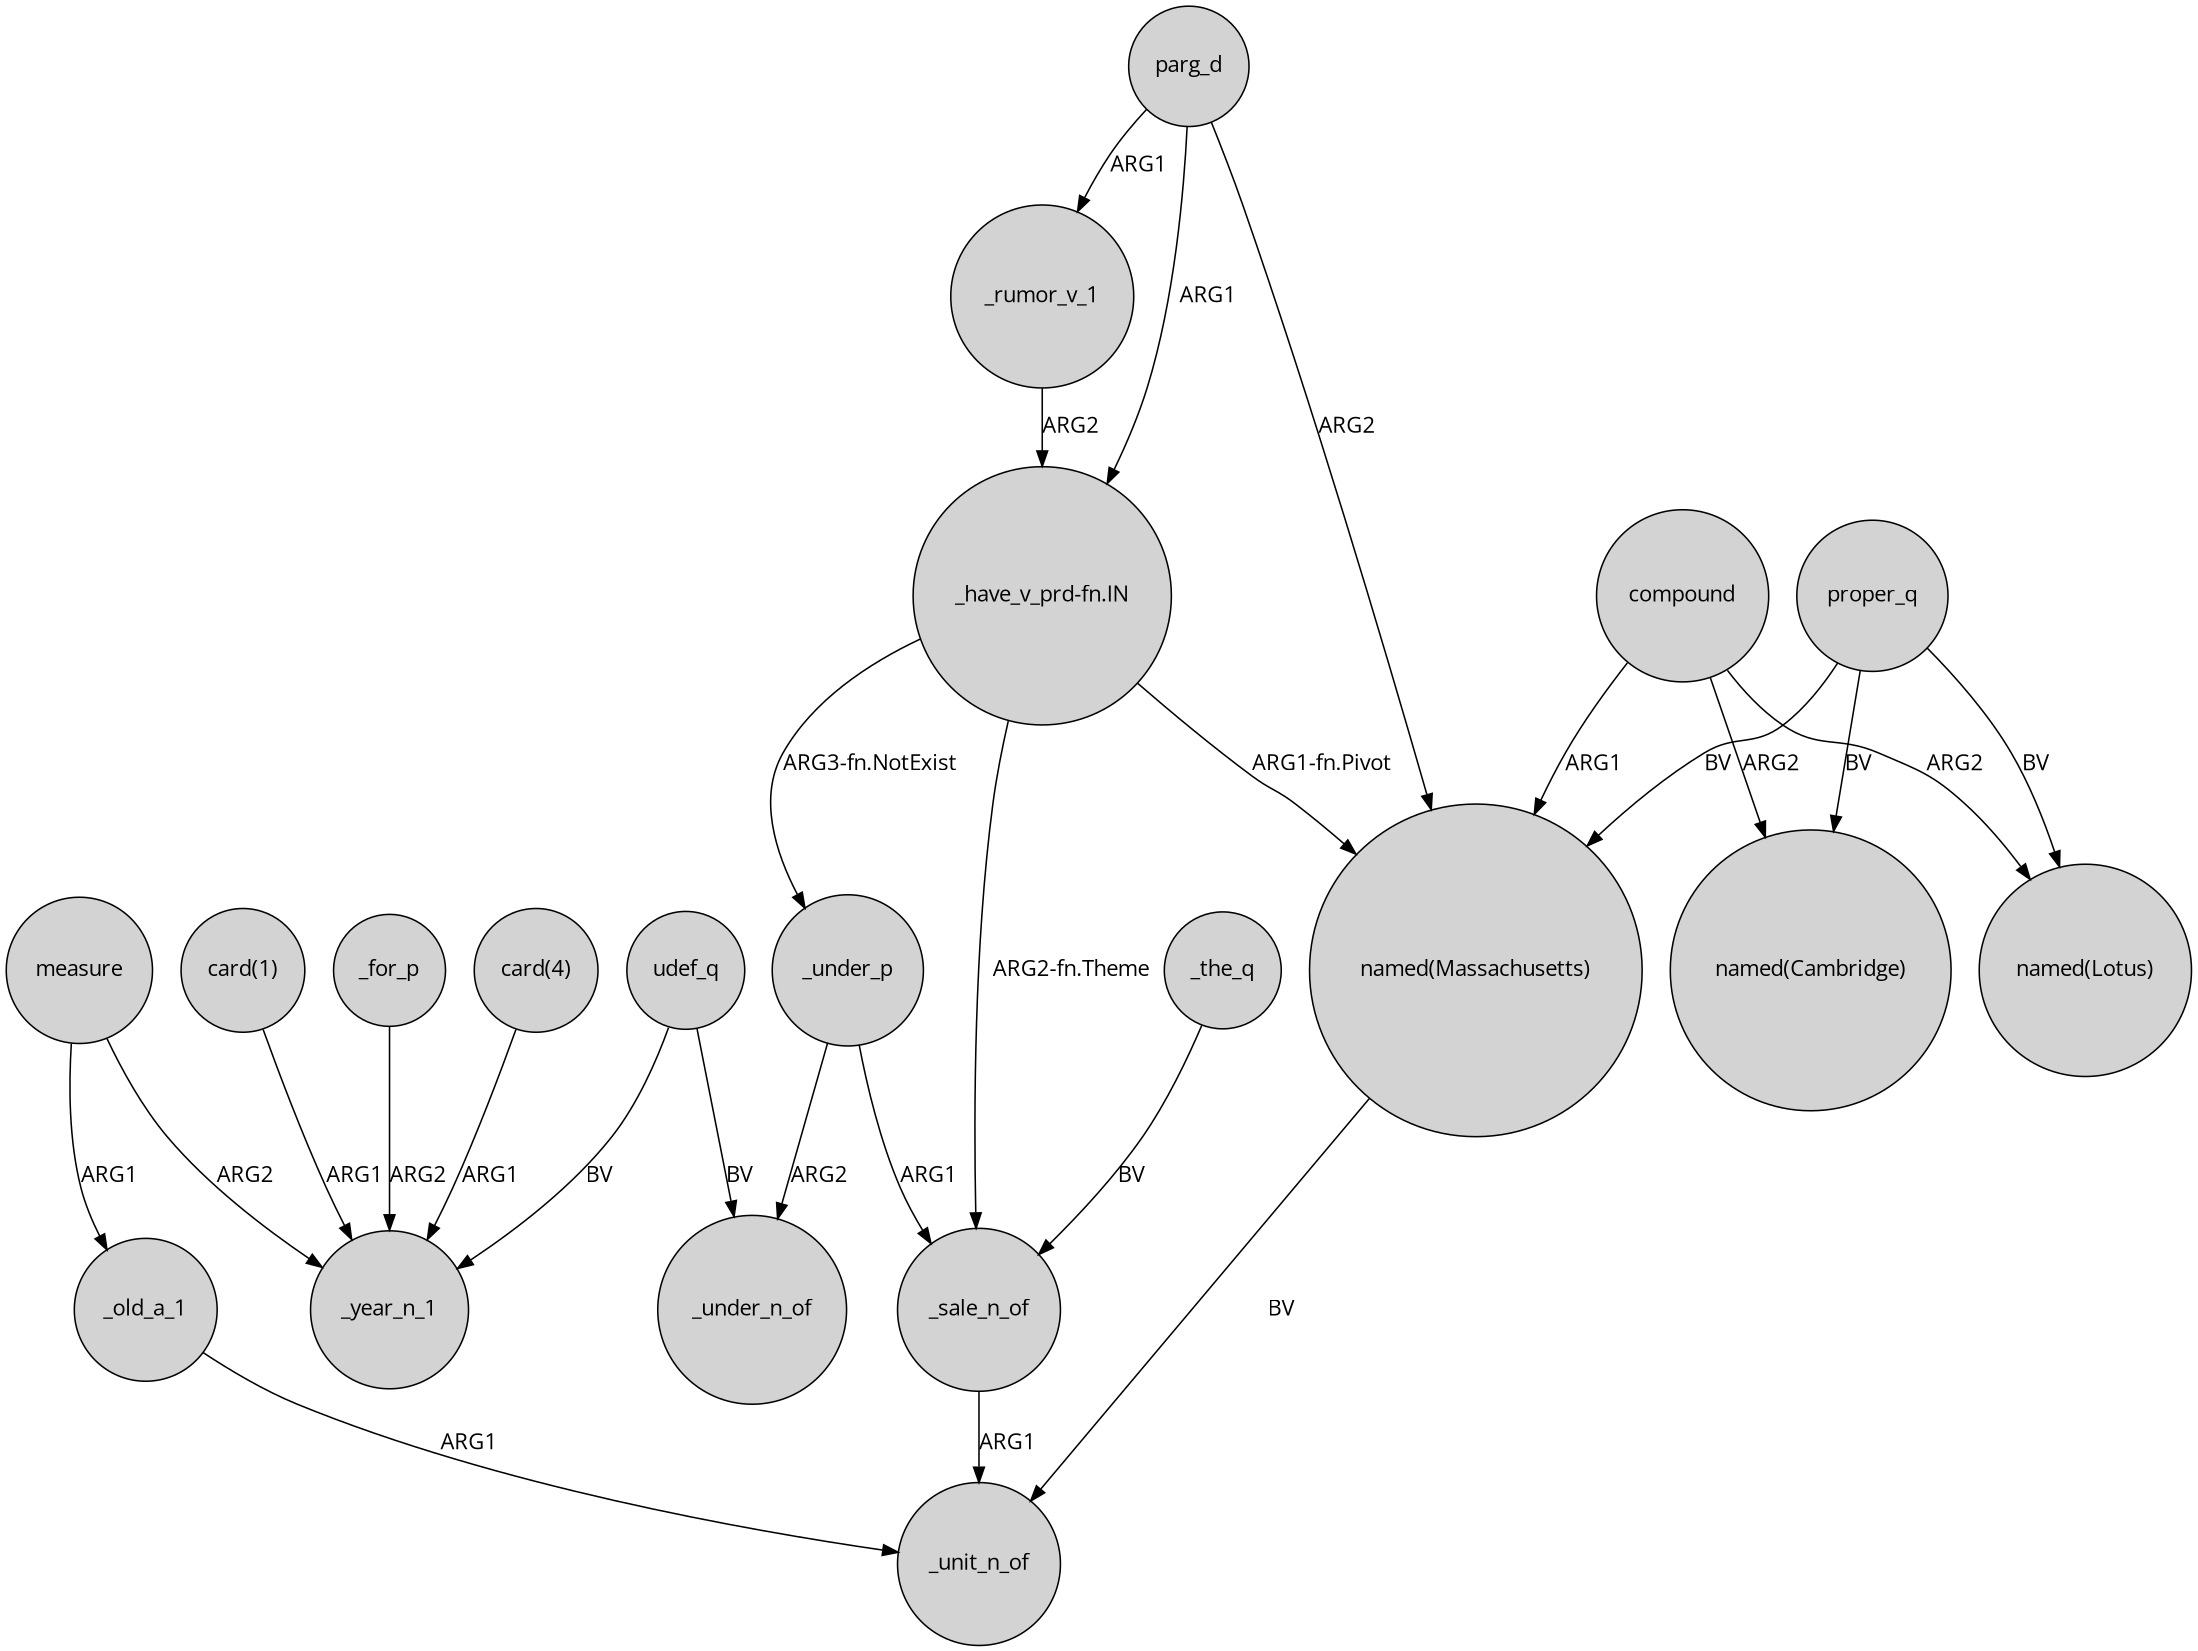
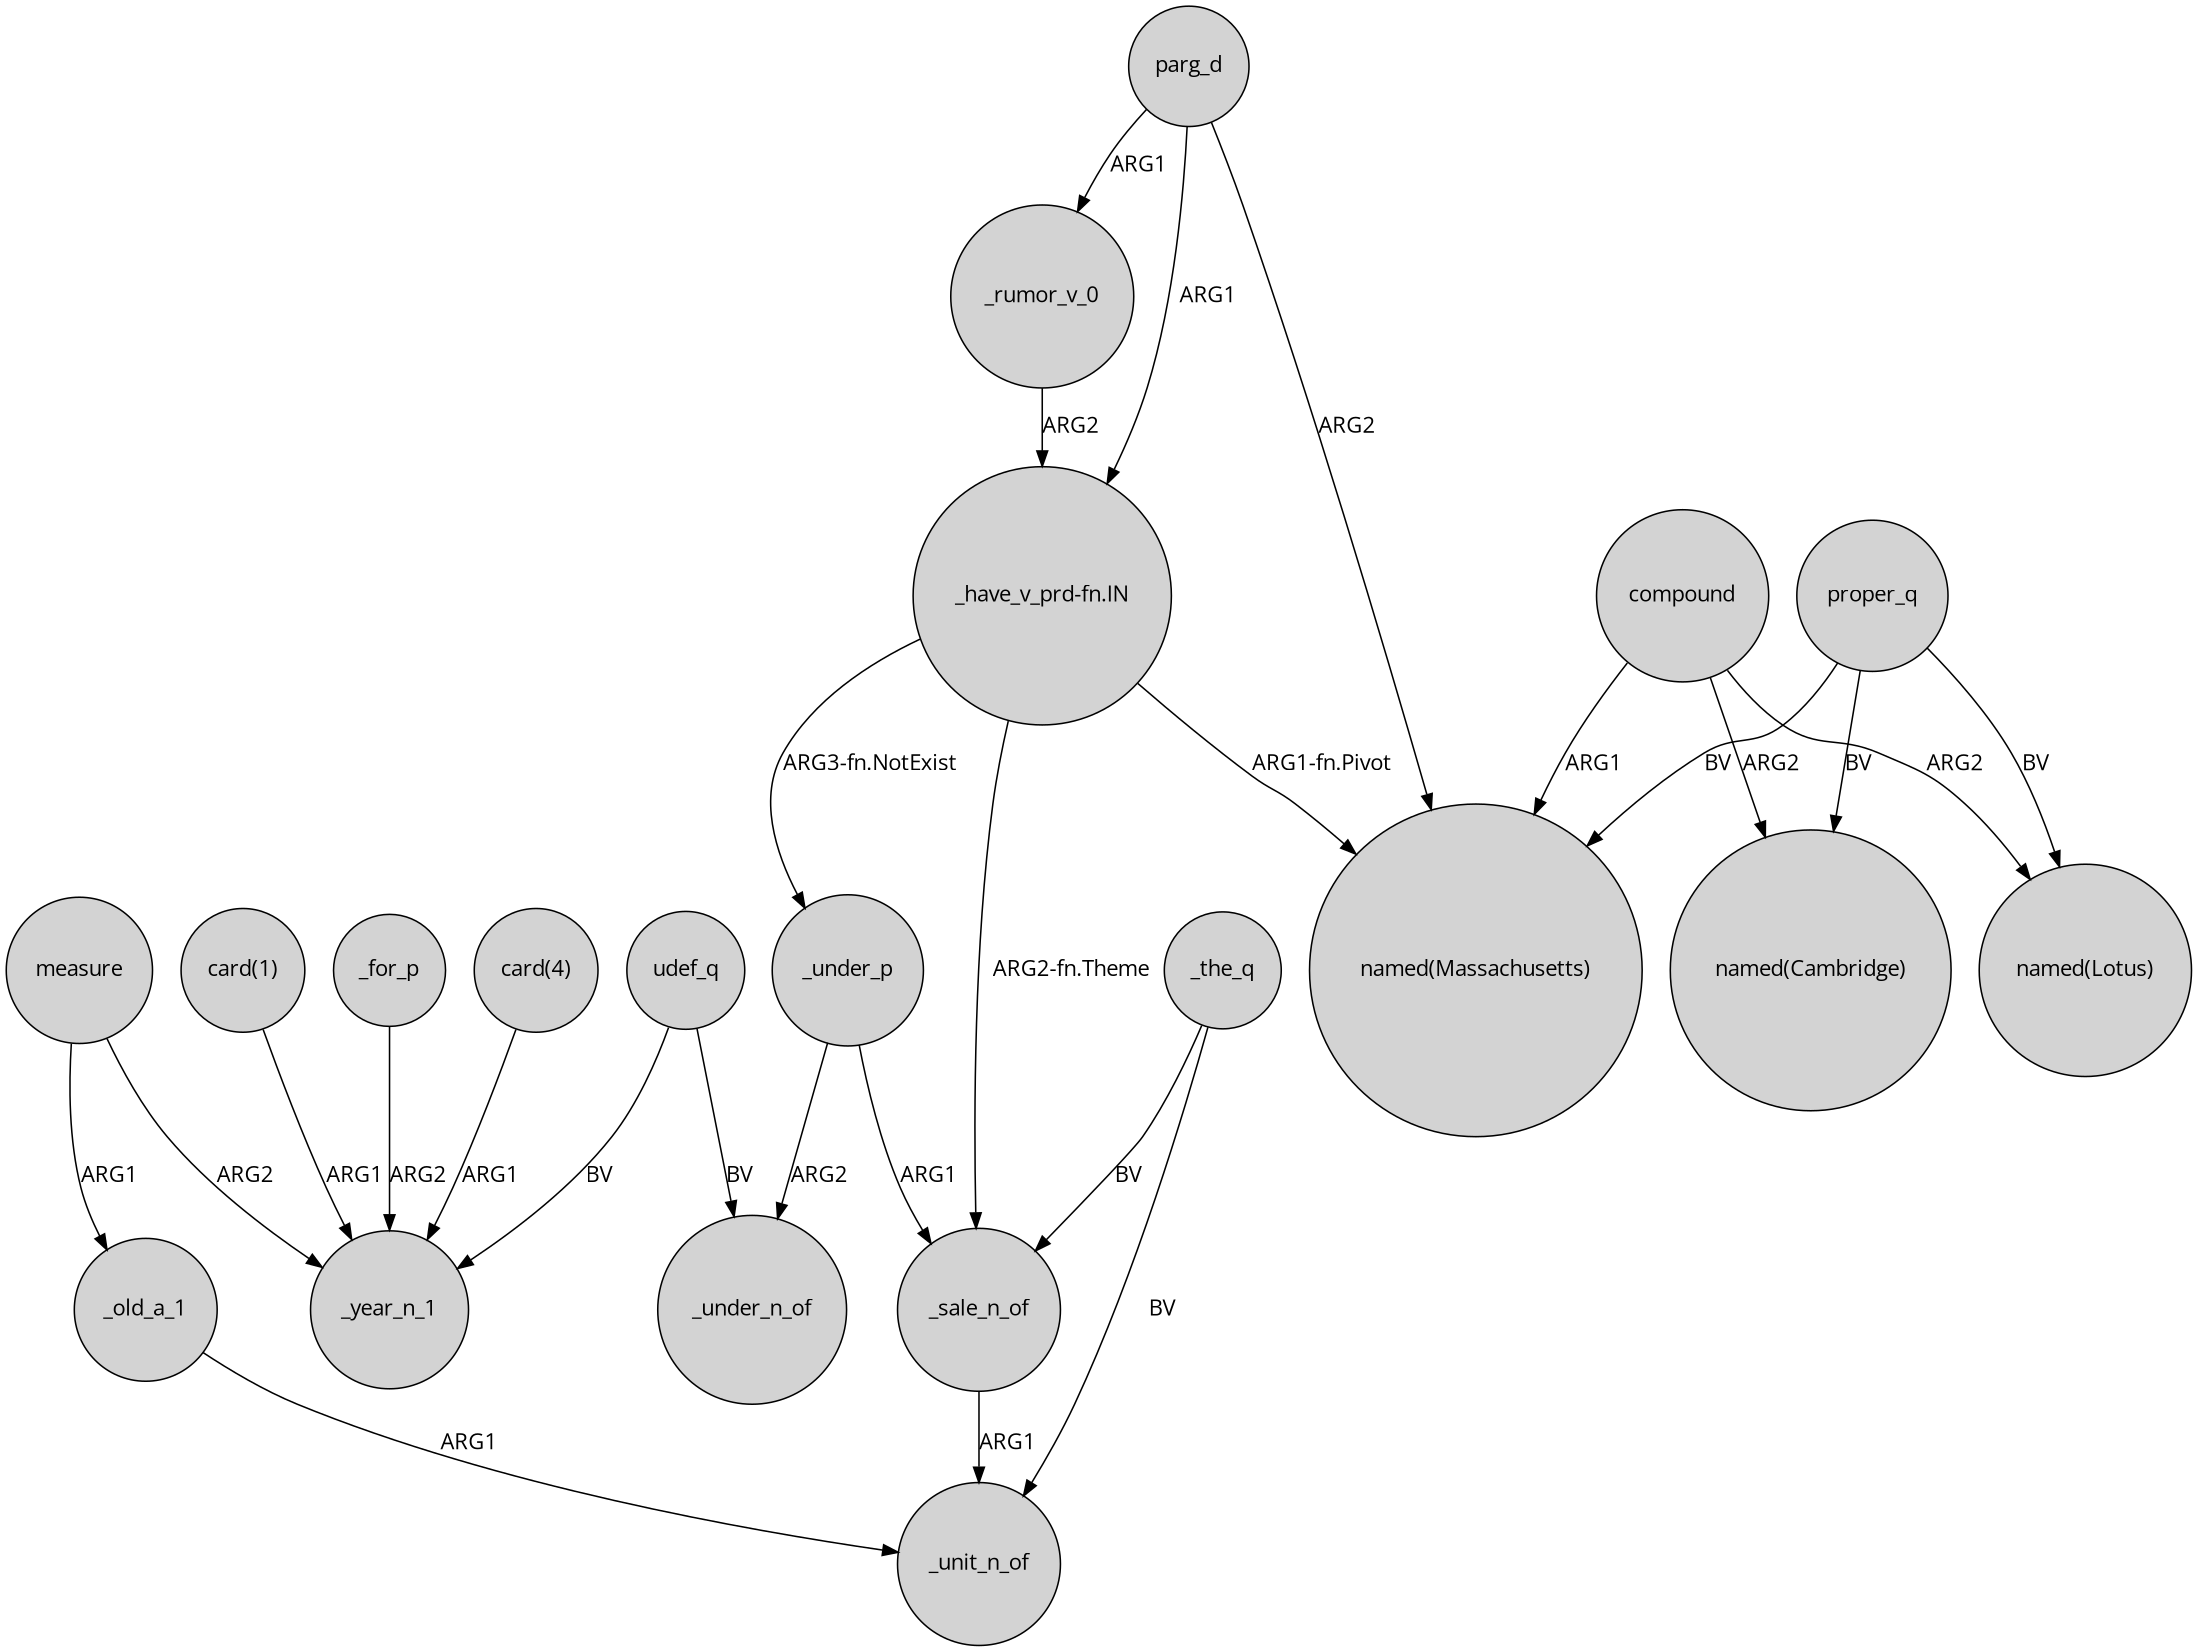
(1042, 296) -> (1042, 296)
(1205, 1294) -> (1133, 1260)
